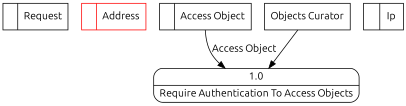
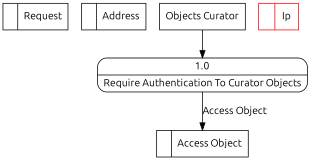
(114, 17) -> (114, 17)
(383, 17) -> (279, 17)
(209, 48) -> (202, 107)
(256, 93) -> (202, 83)
